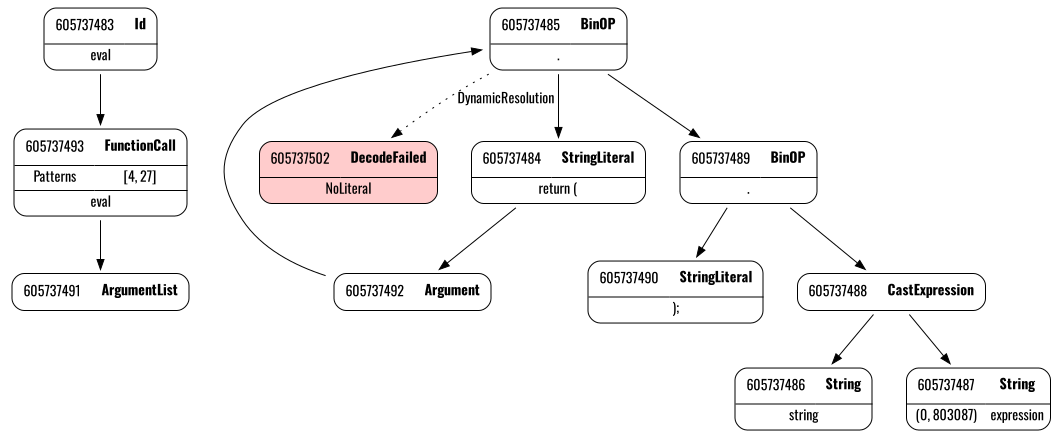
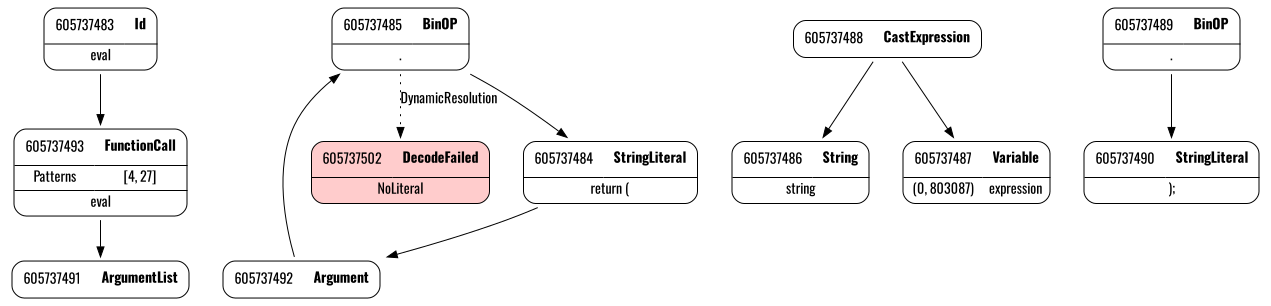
(649, 103) -> none
(824, 235) -> none
(1018, 385) -> (1016, 158)
